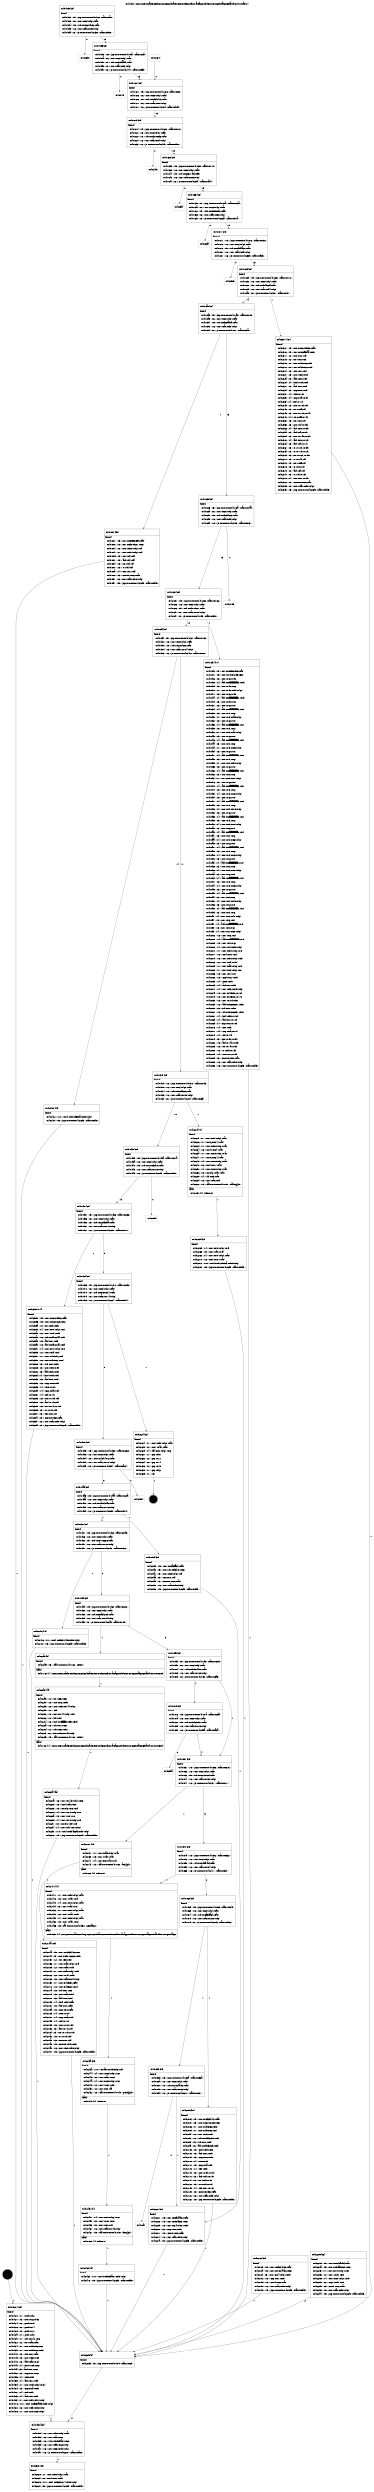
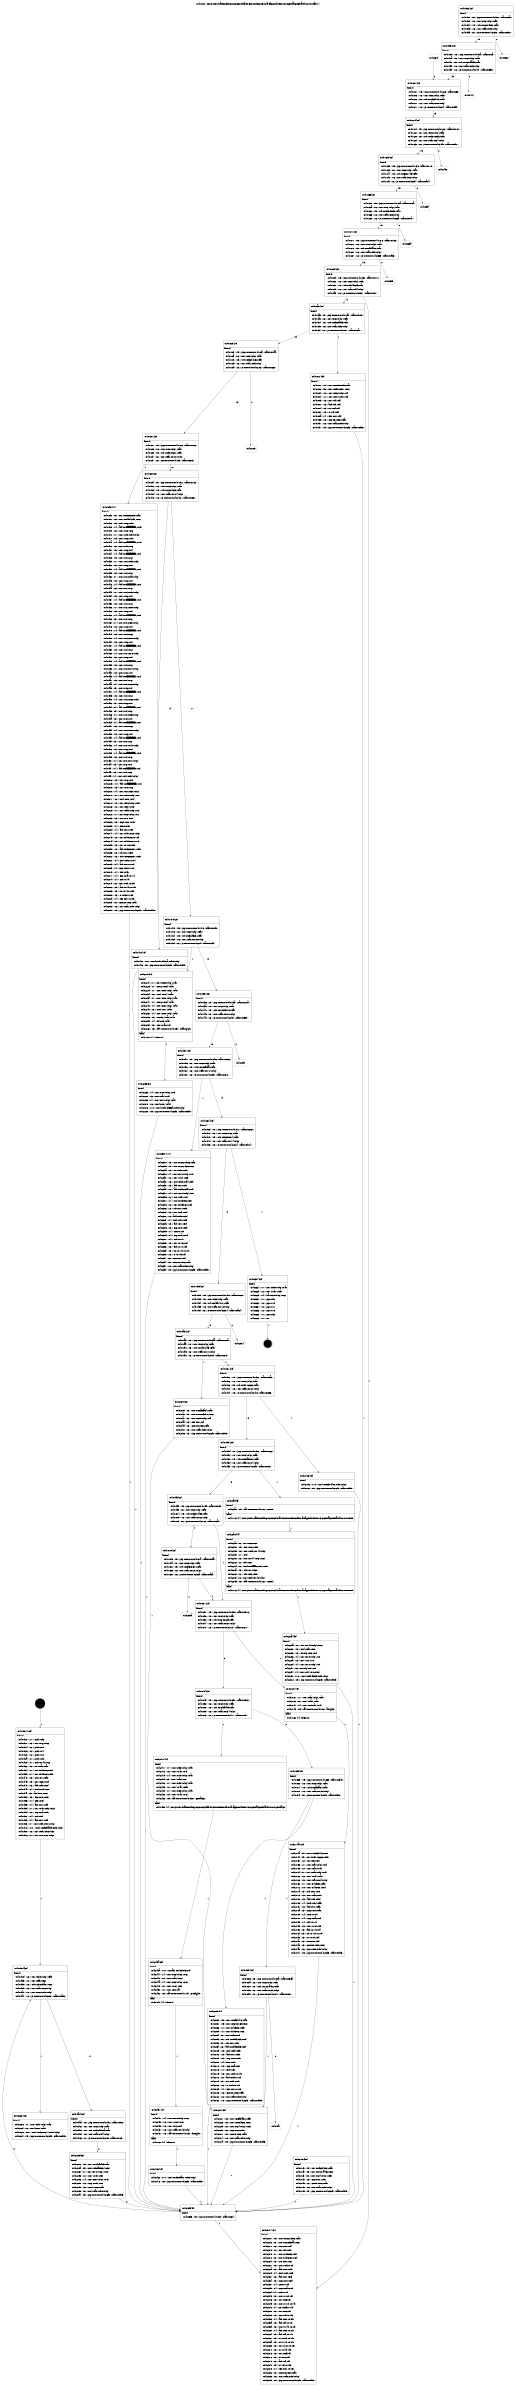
(370, 1492) -> (237, 2246)
none -> (98, 2126)
